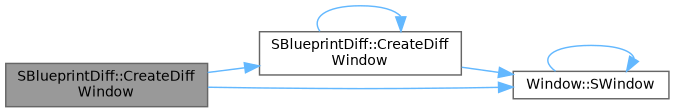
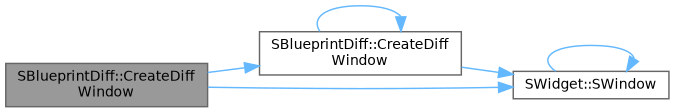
(591, 85) -> (591, 85)
